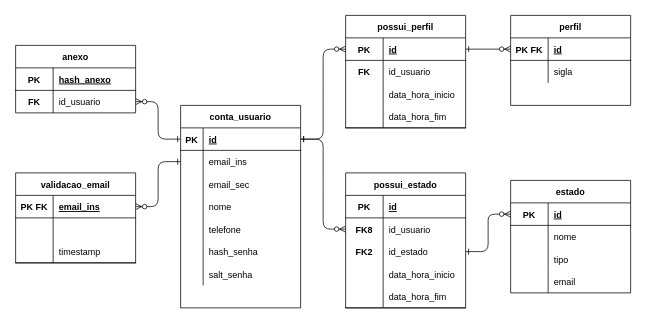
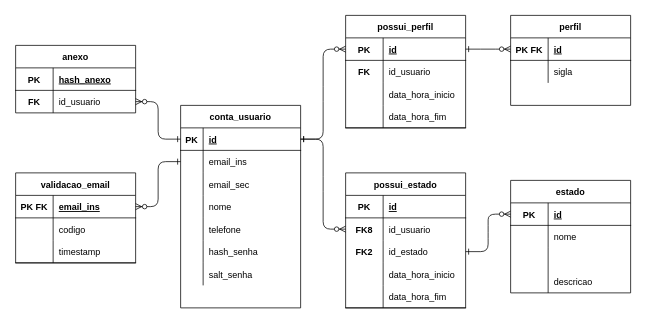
none -> (94, 229)
(589, 259) -> none
(564, 282) -> (575, 282)
